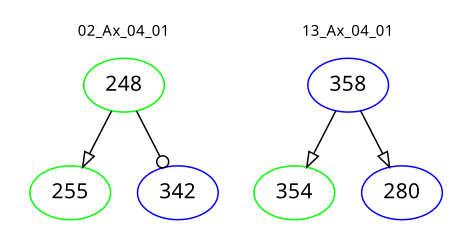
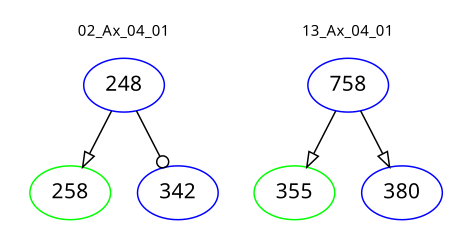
(124, 85) -> (124, 85)
(348, 85) -> (348, 85)
(70, 193) -> (70, 193)
(294, 193) -> (294, 193)
(402, 193) -> (402, 193)
